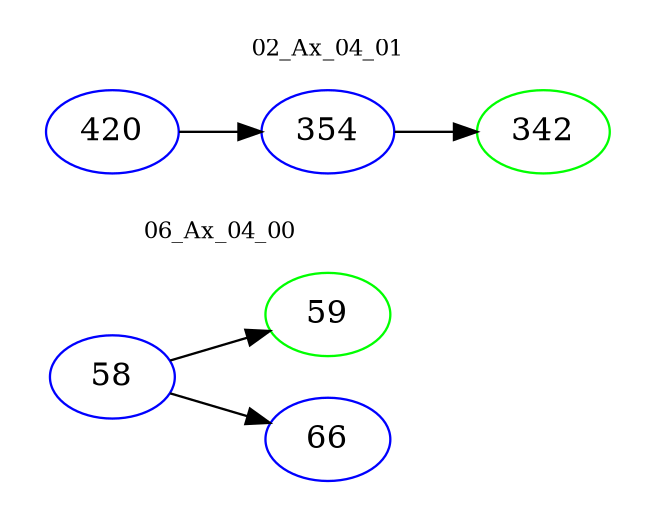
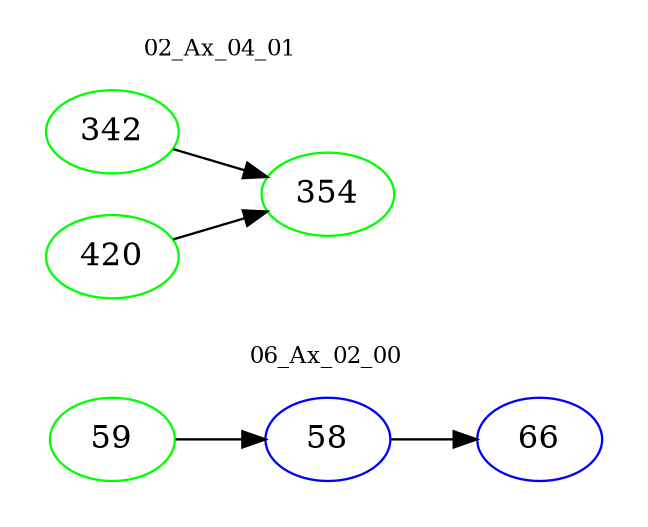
(112, 132) -> (112, 257)
(328, 132) -> (328, 194)
(424, 132) -> (209, 160)
(220, 232) -> (326, 357)
(209, 349) -> (209, 439)
